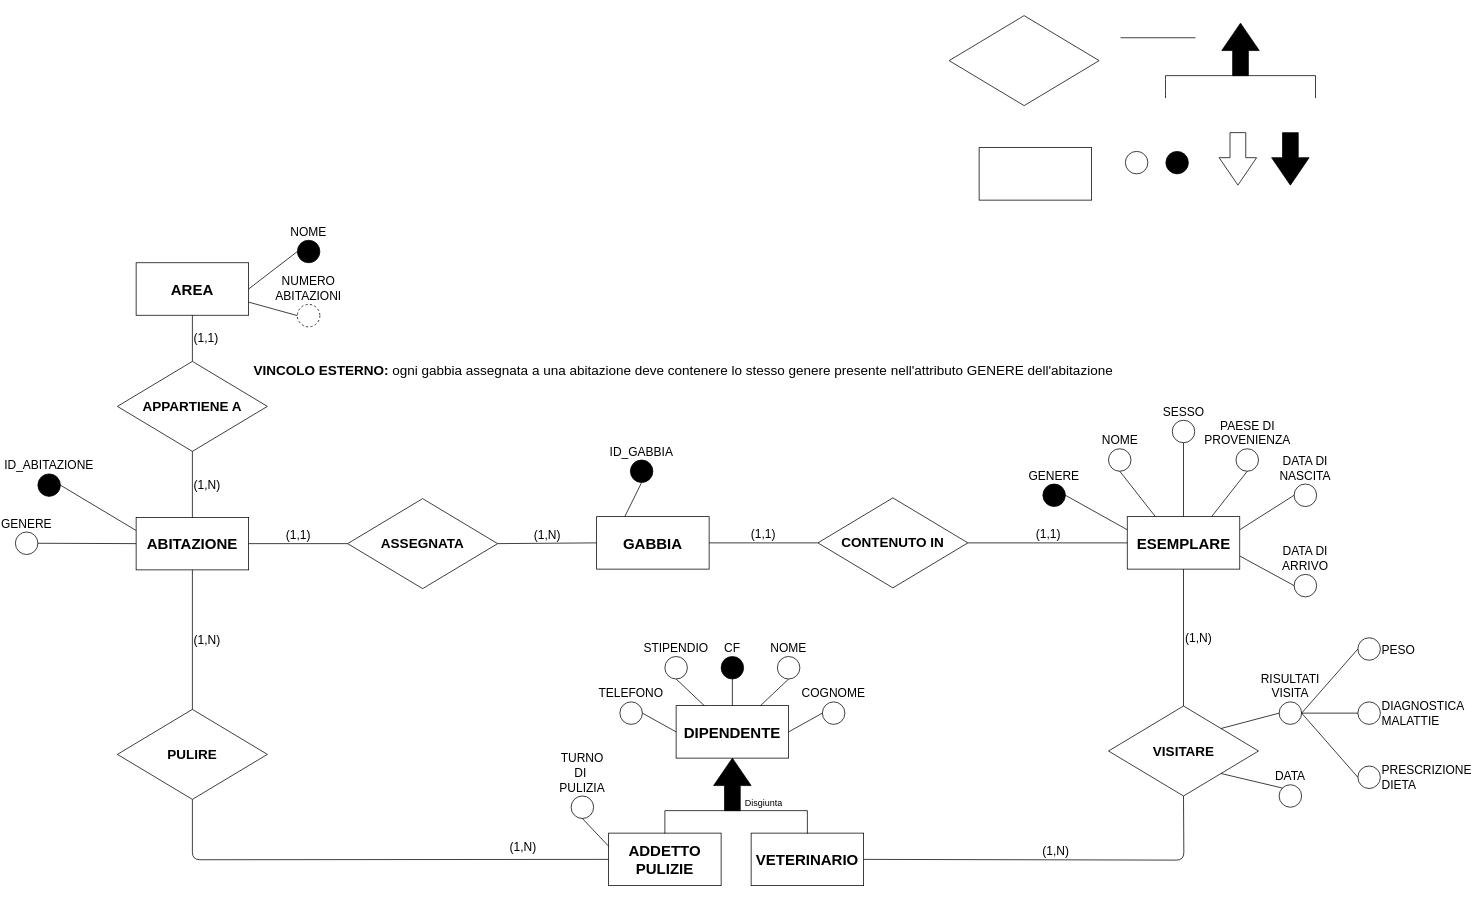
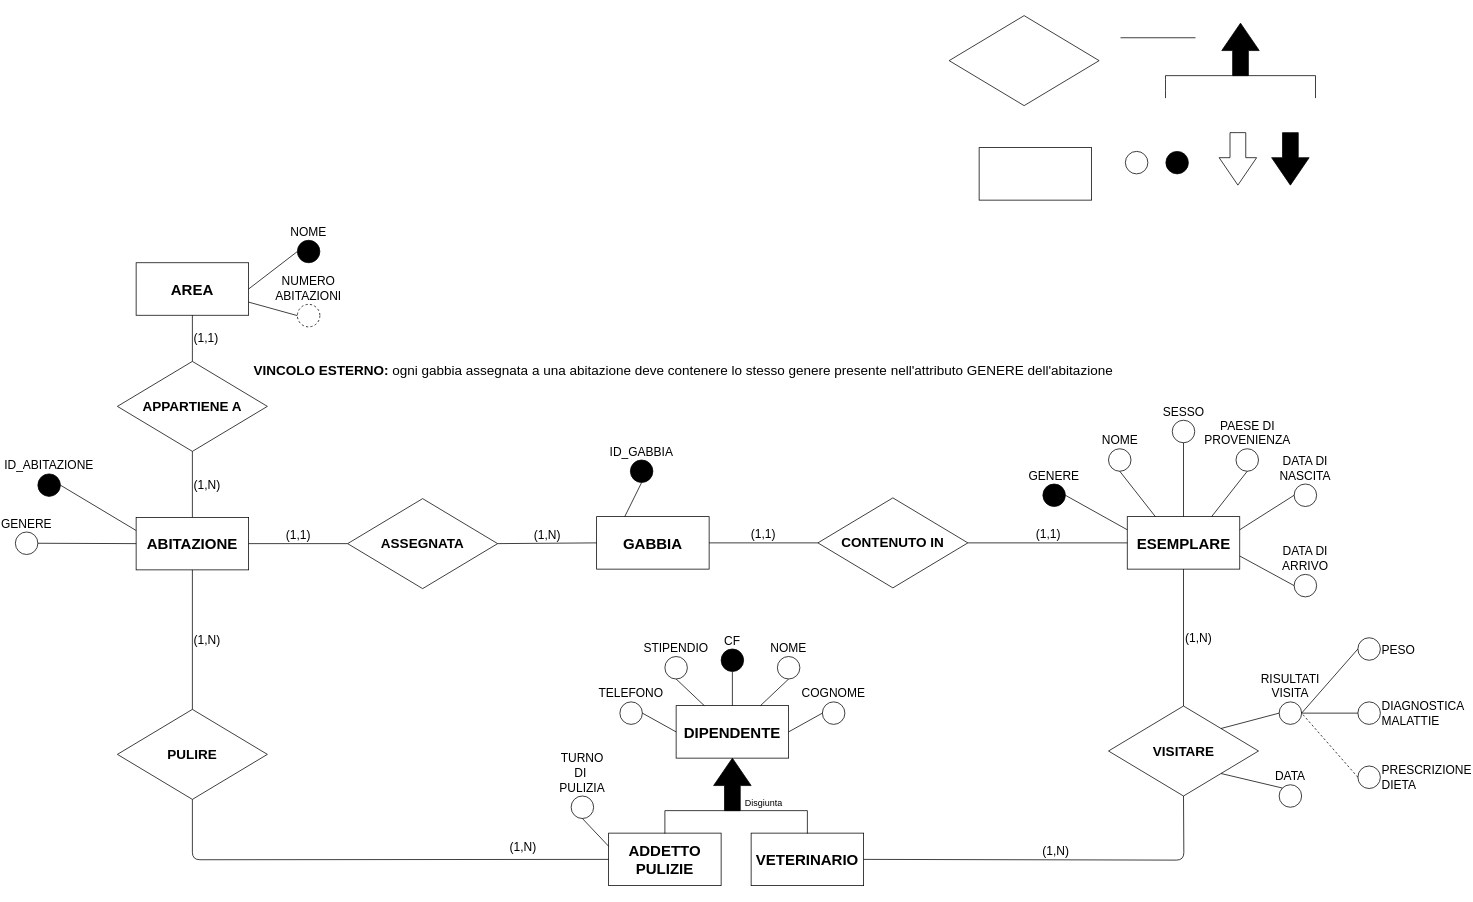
(732, 668) -> (732, 660)
(1330, 745) -> (1330, 745)
